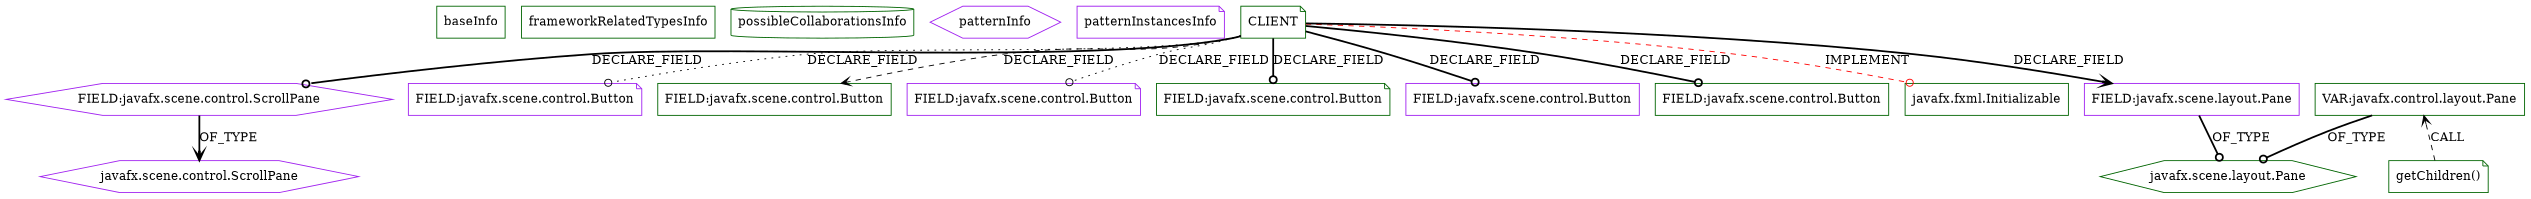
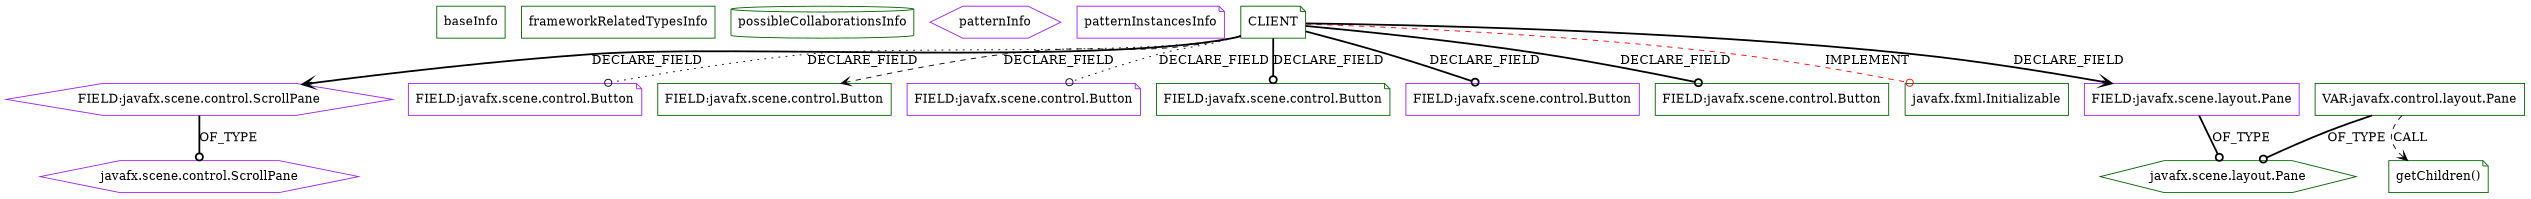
(776, 52) -> (776, 52)
(199, 134) -> (199, 134)
(2431, 142) -> (2392, 135)
